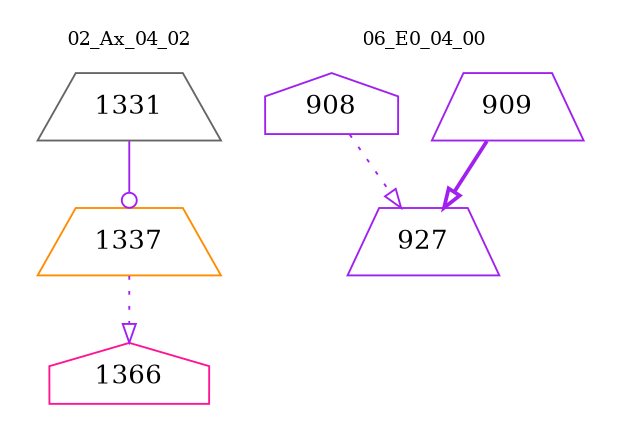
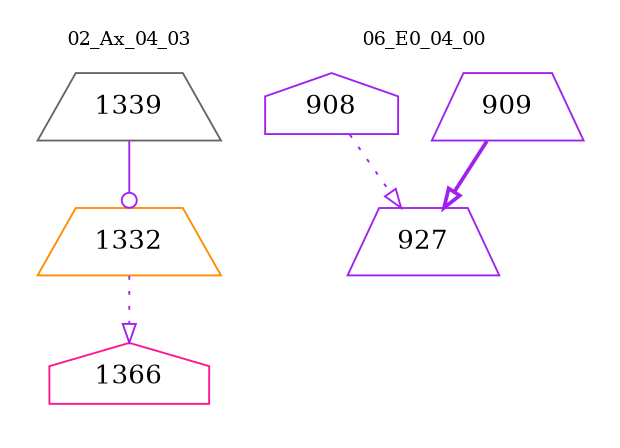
(129, 40) -> (129, 40)
(129, 107) -> (129, 107)
(129, 242) -> (129, 242)
